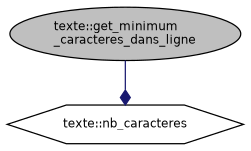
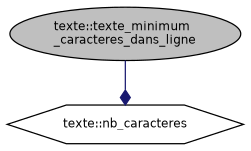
(125, 34) -> (125, 34)
